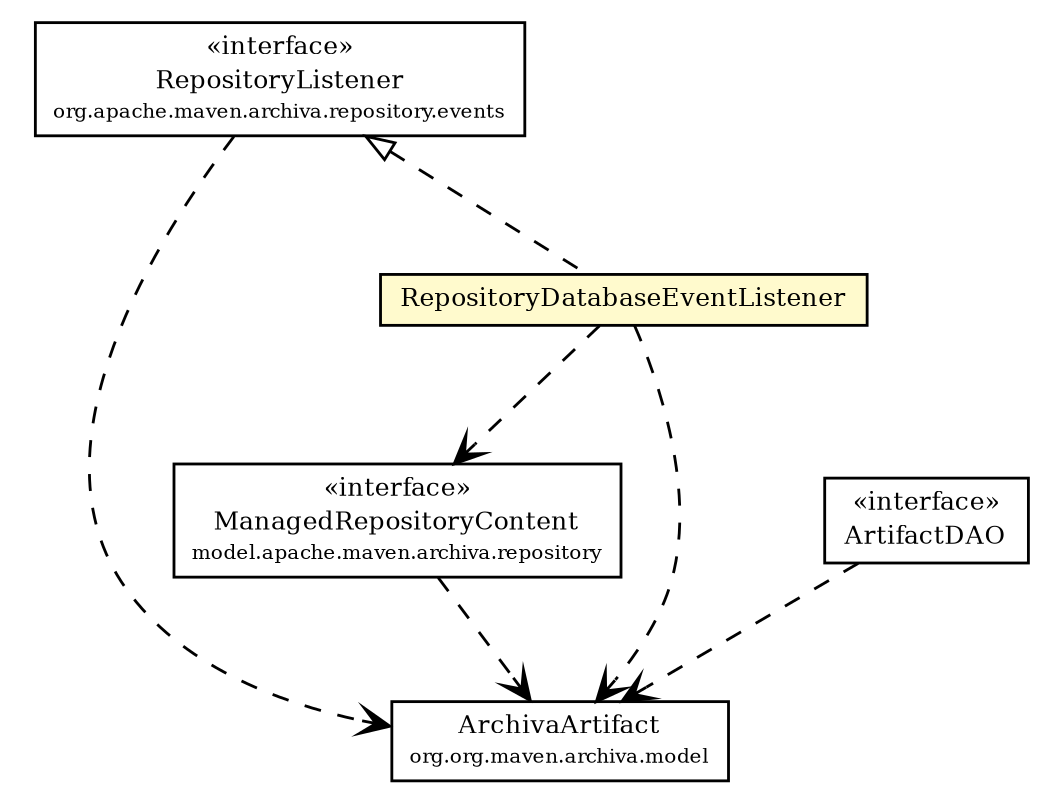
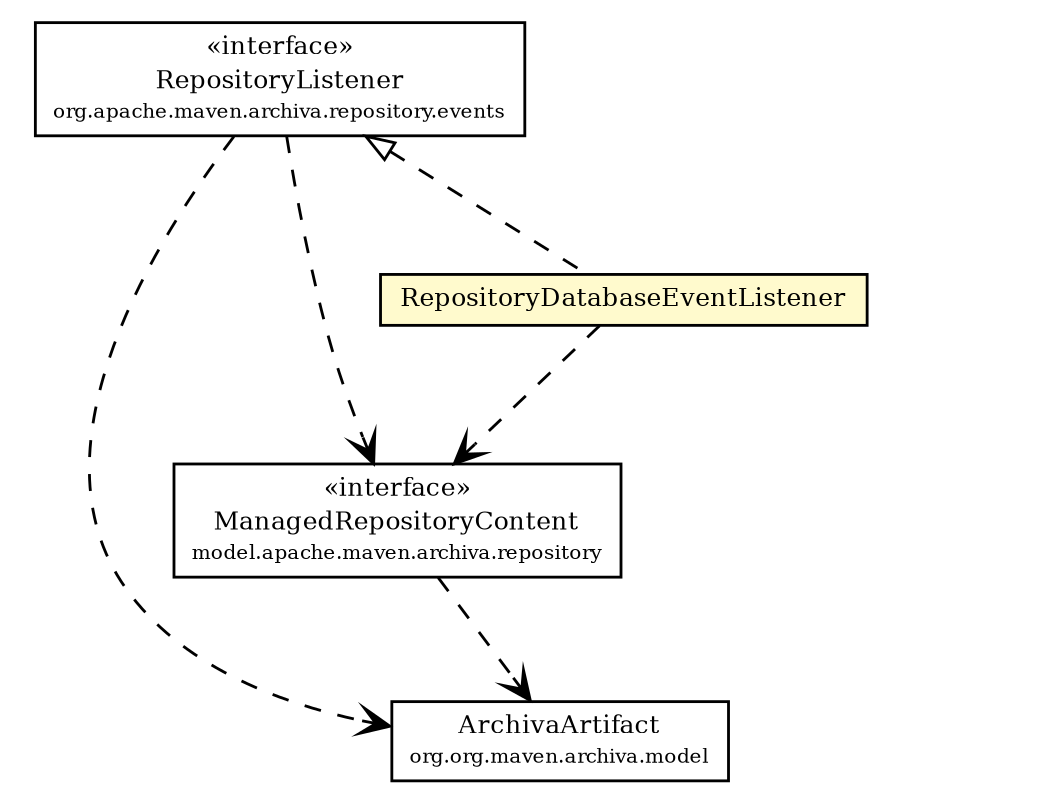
none -> (316, 289)
(679, 507) -> none
(927, 521) -> none
